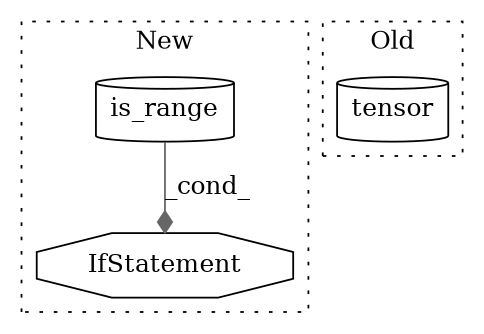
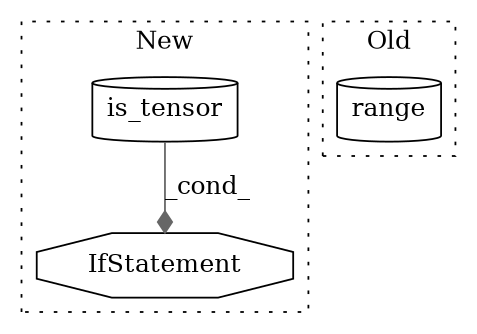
(165, 109) -> (165, 109)
(393, 109) -> (389, 109)
